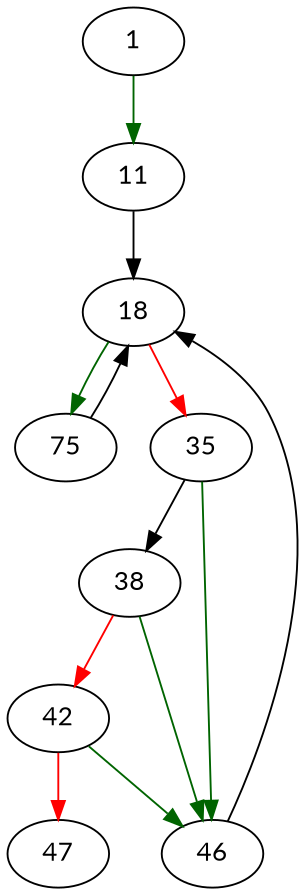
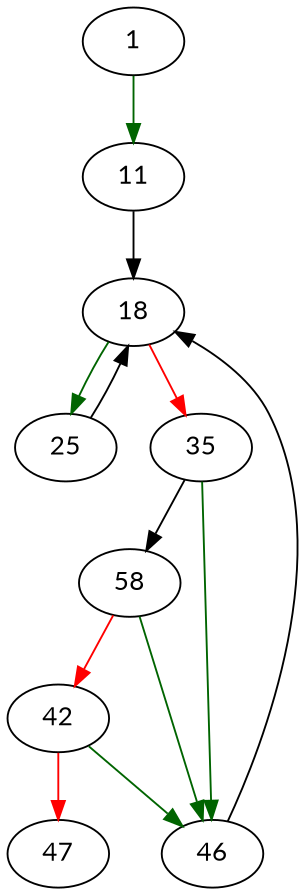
(66, 448) -> (66, 448)
(130, 583) -> (130, 583)
